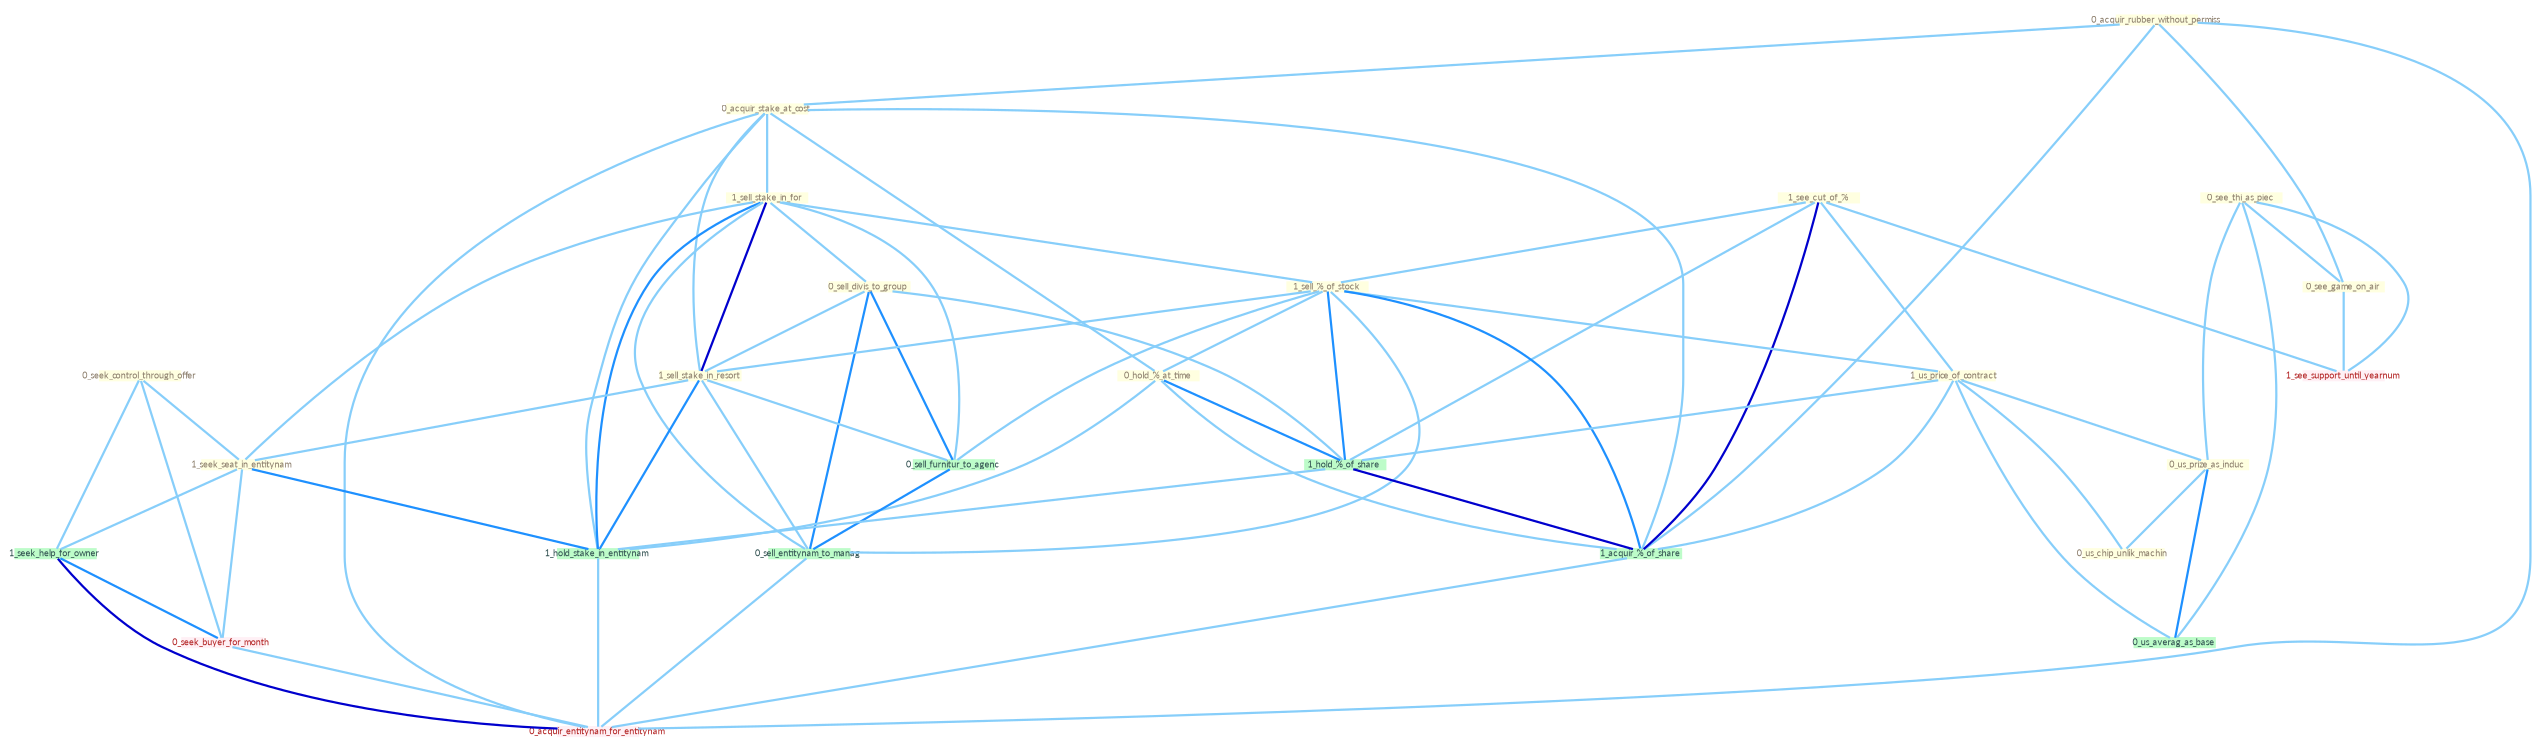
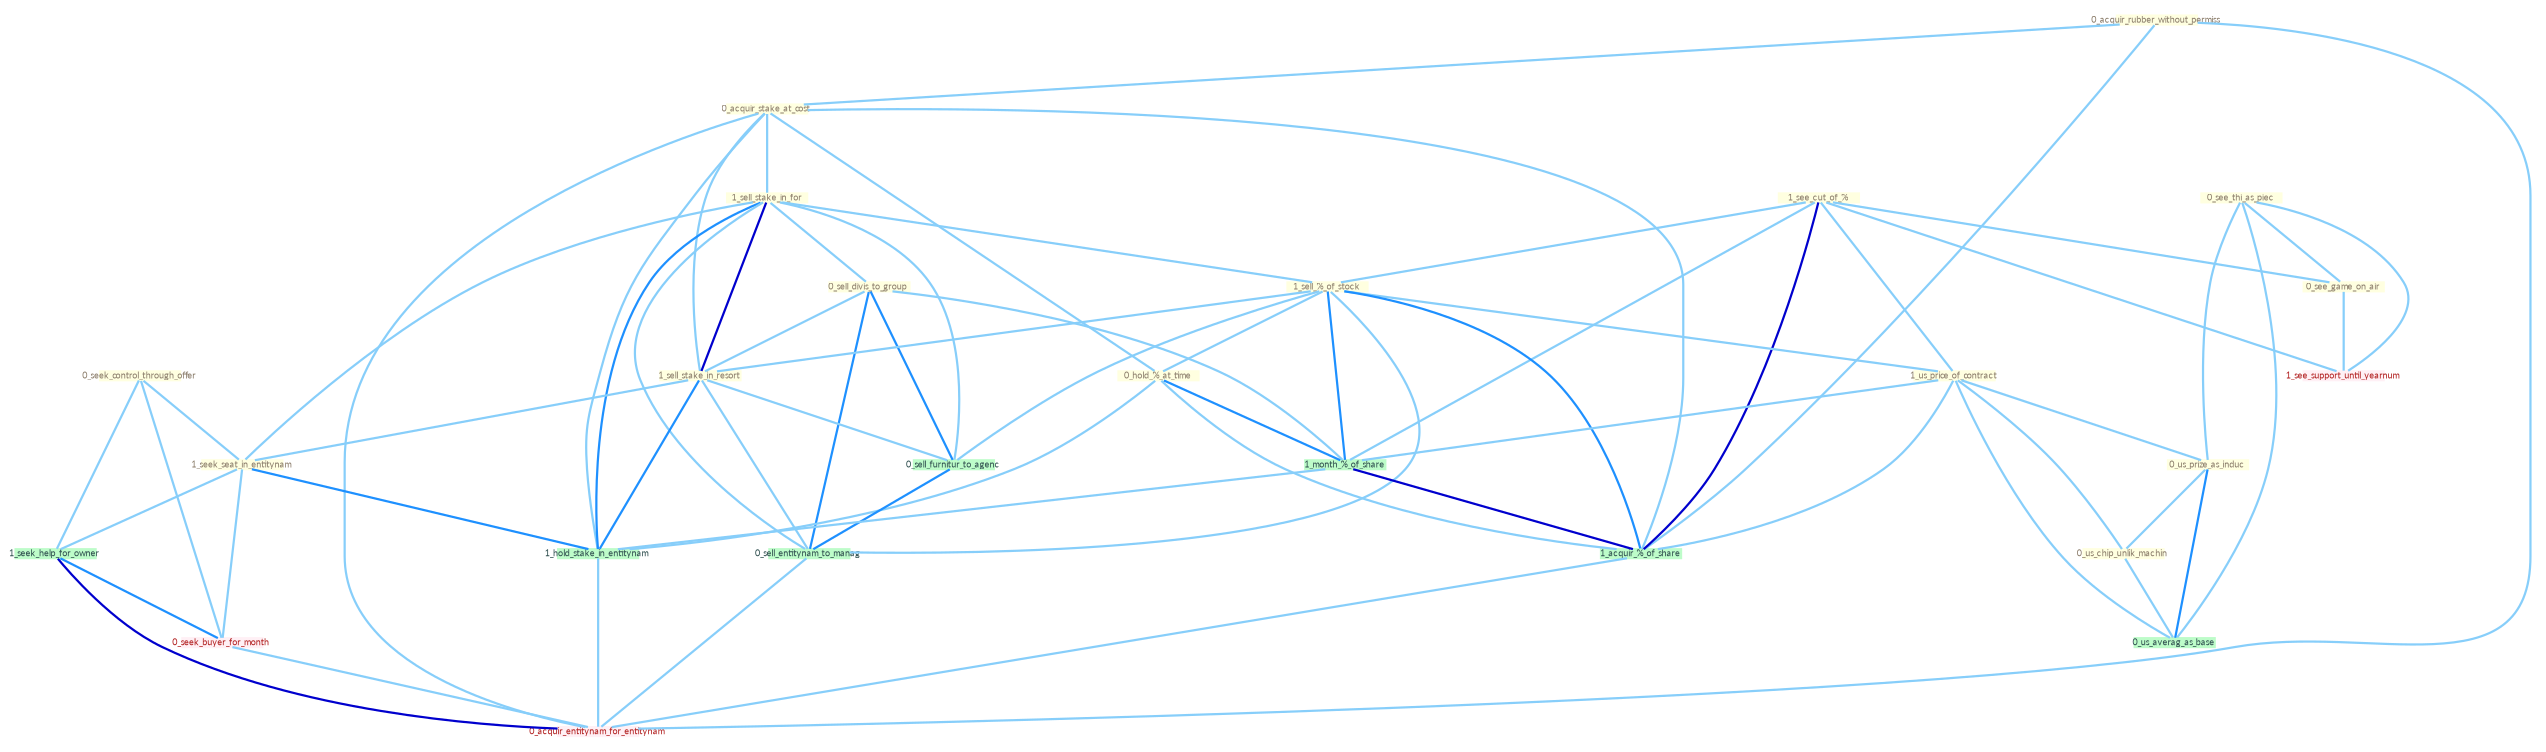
(2266, 143) -> (2081, 242)
(1345, 465) -> (1345, 465)
none -> (2149, 598)
